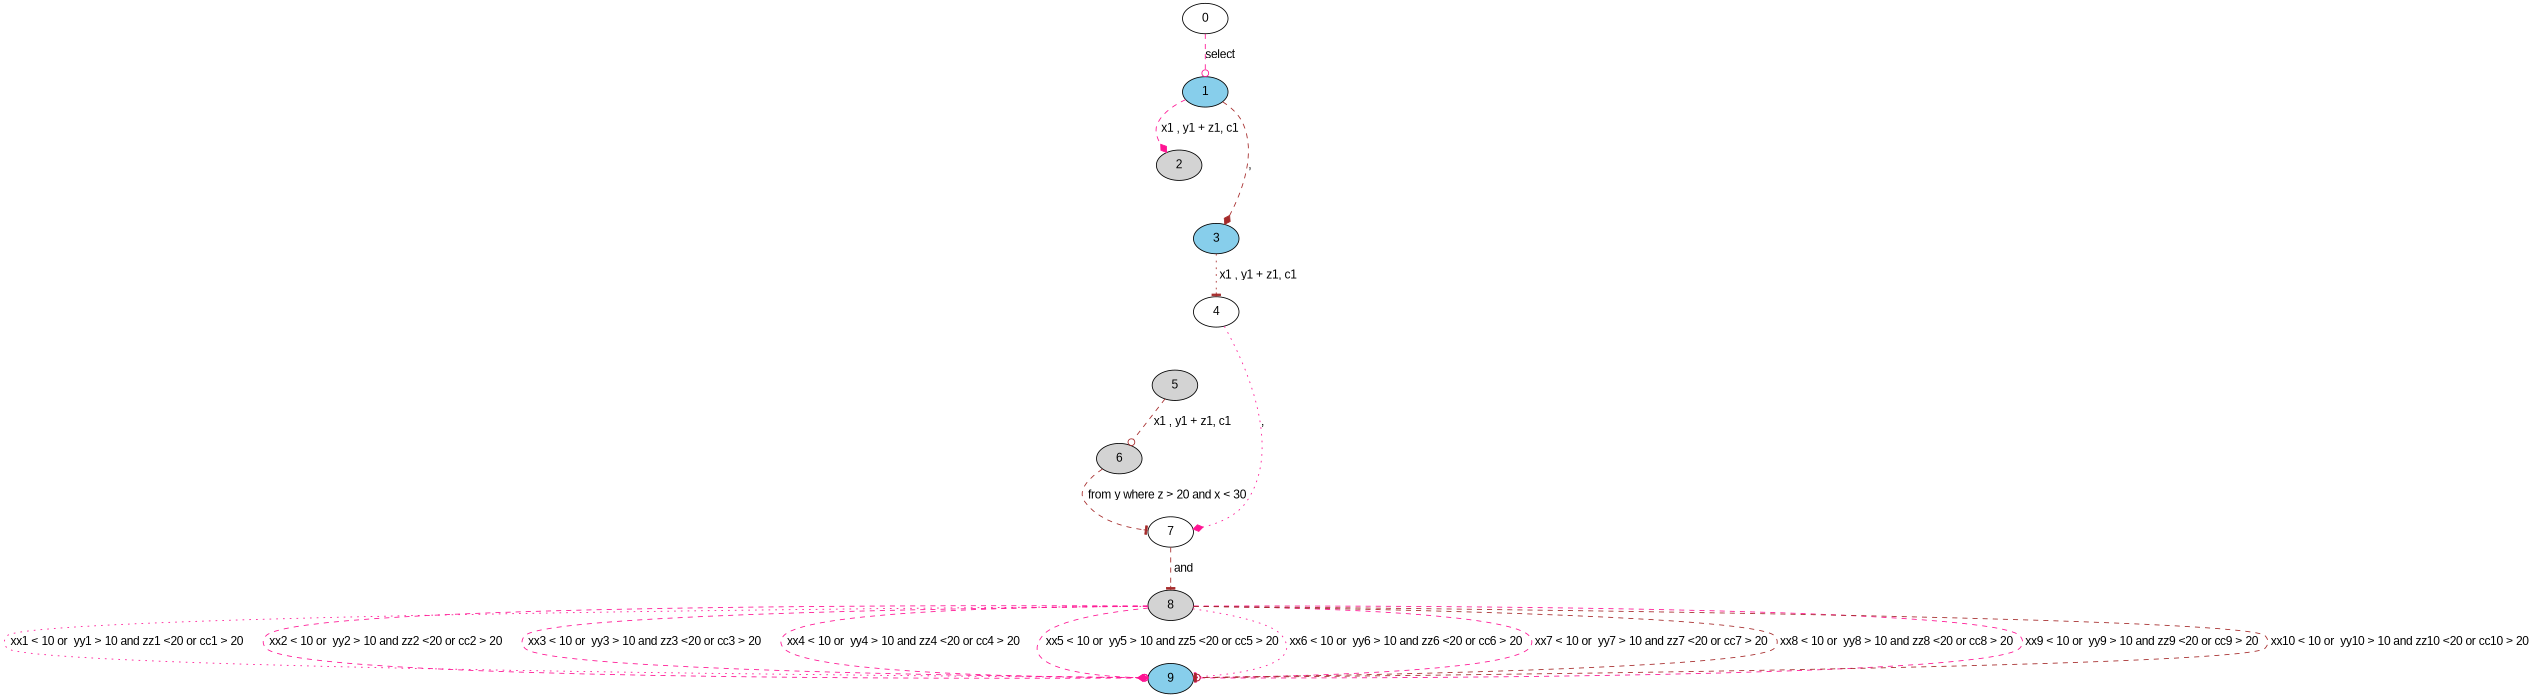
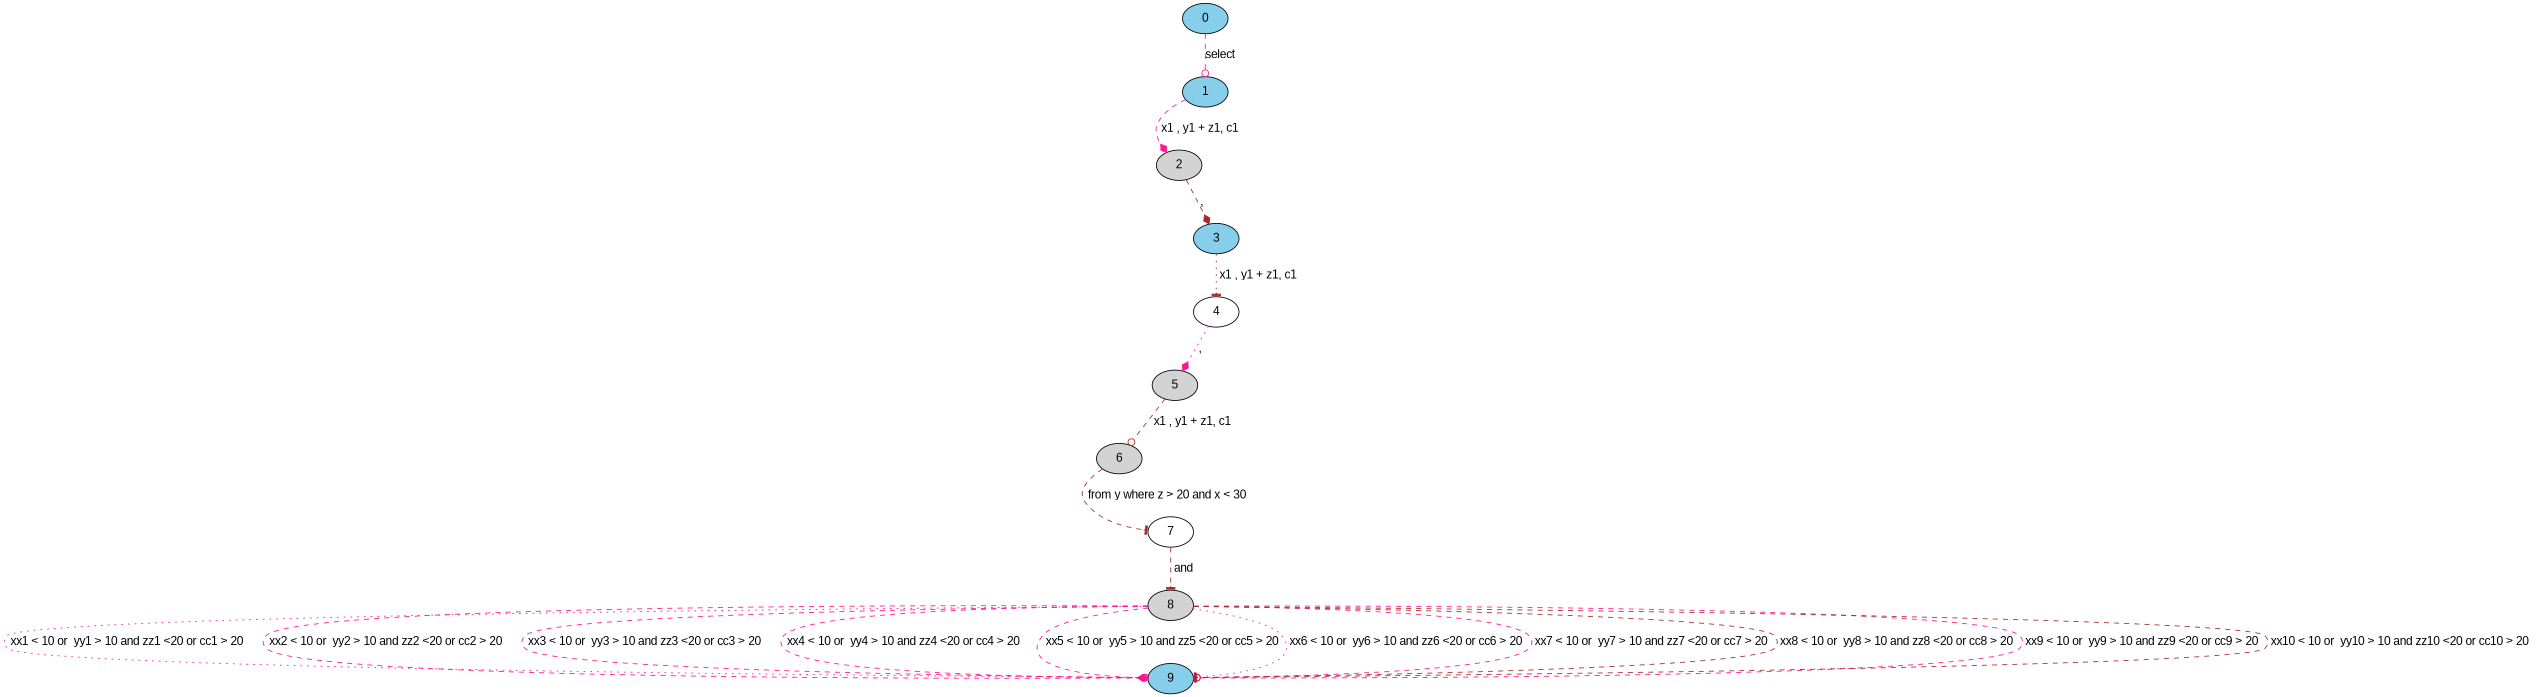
(1205, 19) -> (1205, 19)
(1248, 156) -> (1195, 197)
(1261, 438) -> (1198, 344)
